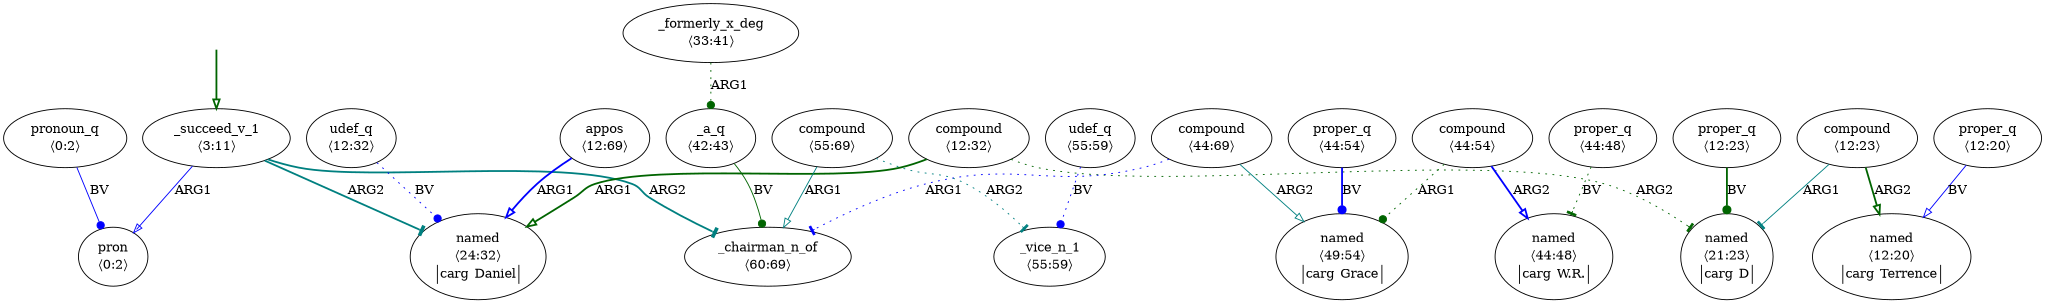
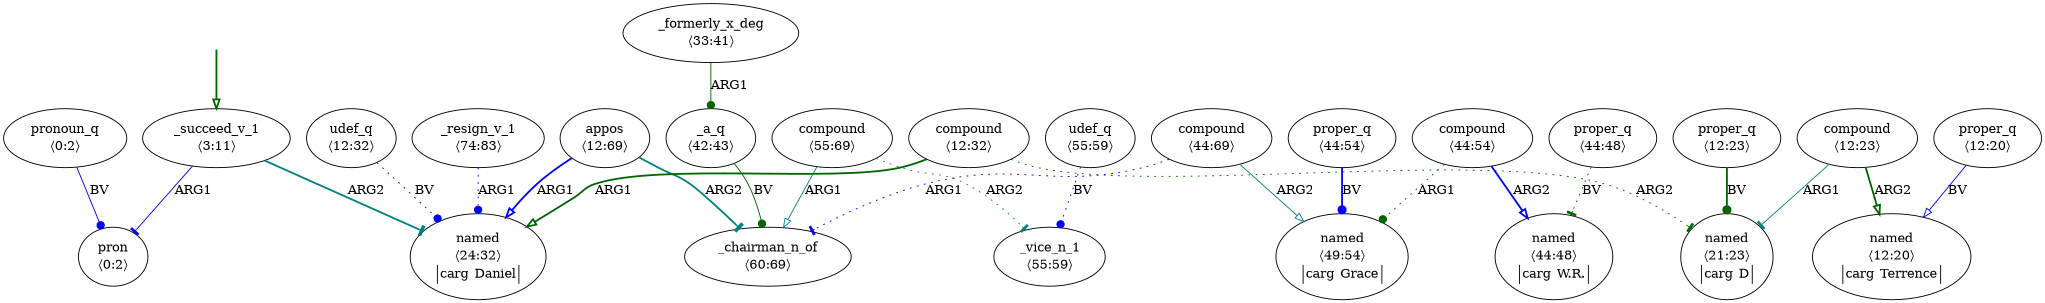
(711, 82) -> (711, 82)
none -> (478, 138)
(497, 171) -> (692, 185)
(165, 198) -> (165, 198)
